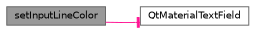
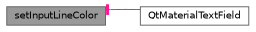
(120, 22) -> (125, 9)
